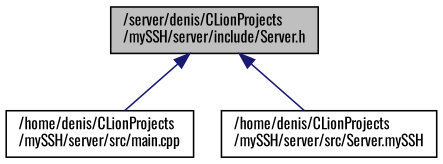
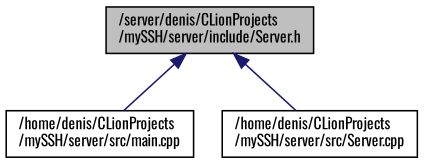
(329, 134) -> (320, 134)
